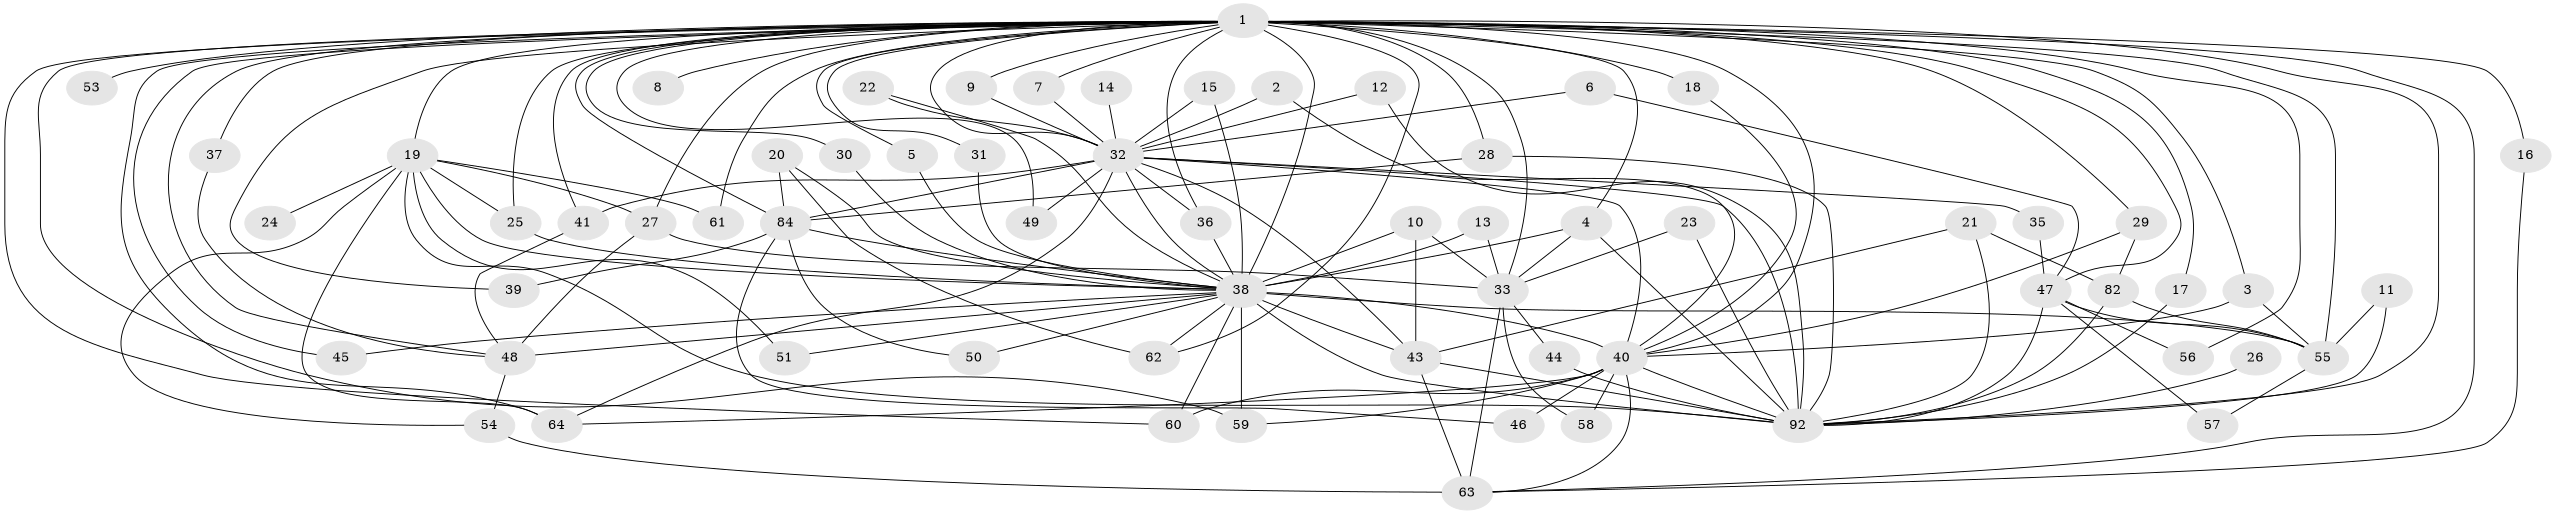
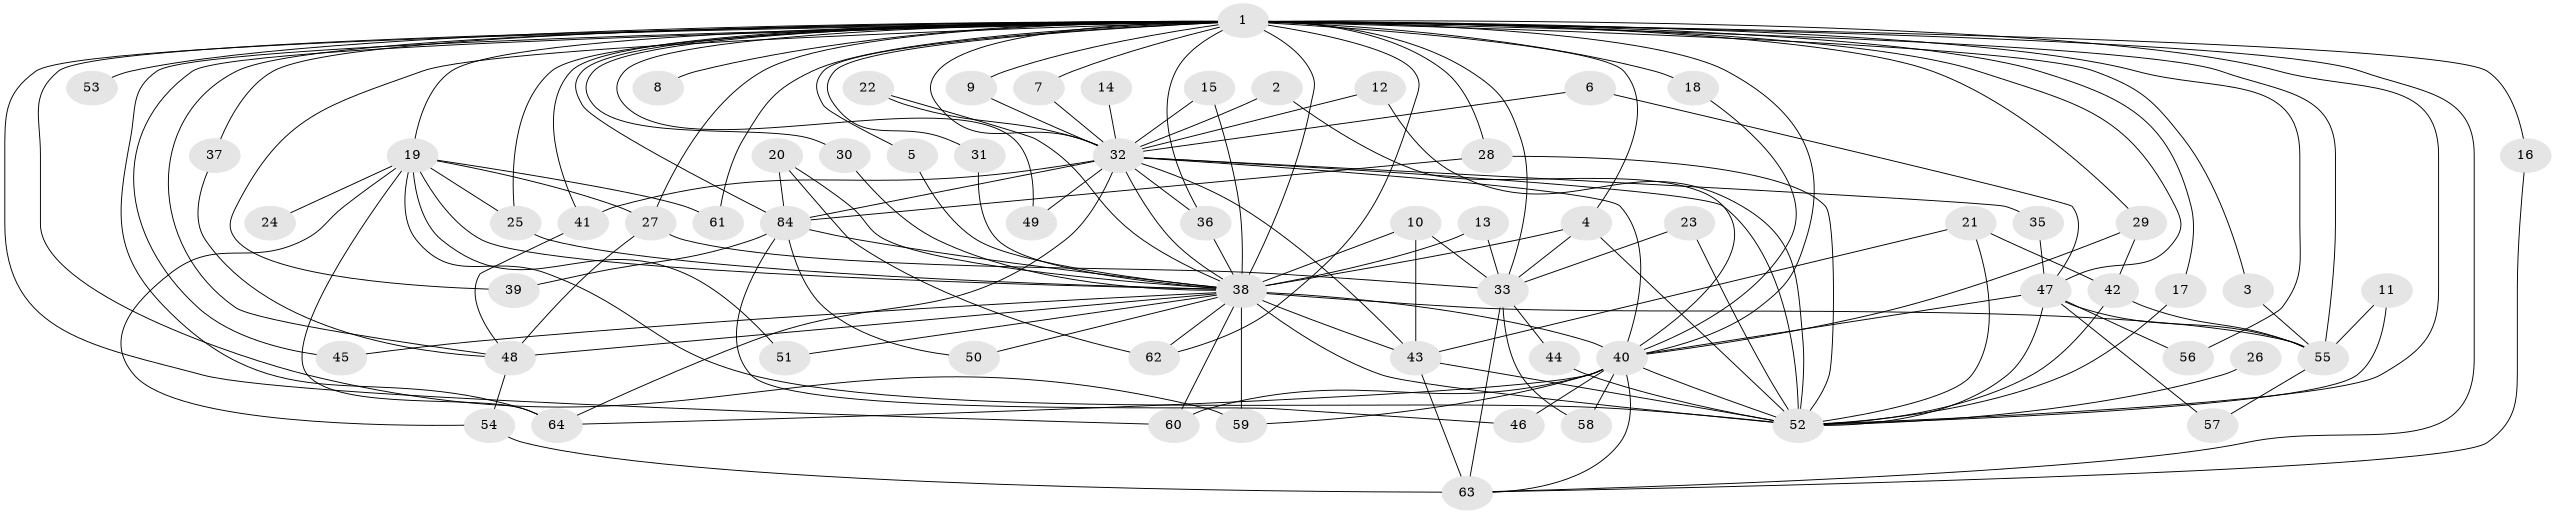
(2113, 291) -> (2113, 291)
(1940, 341) -> (1834, 324)
(1798, 426) -> (1798, 426)
